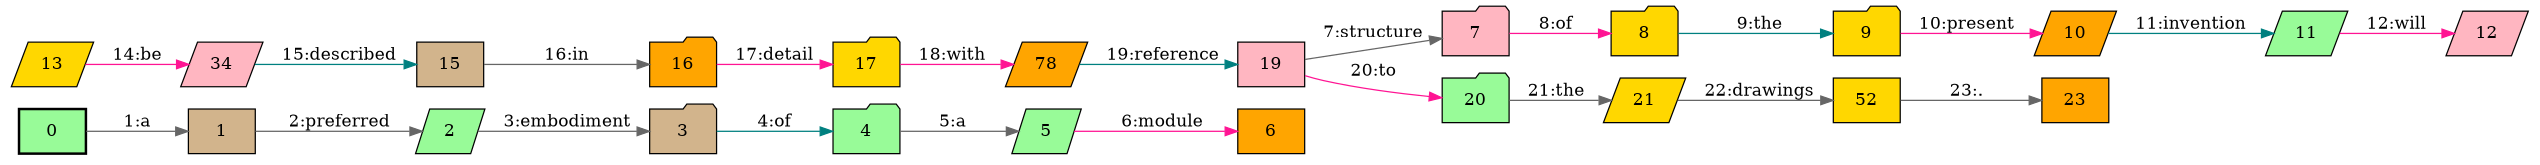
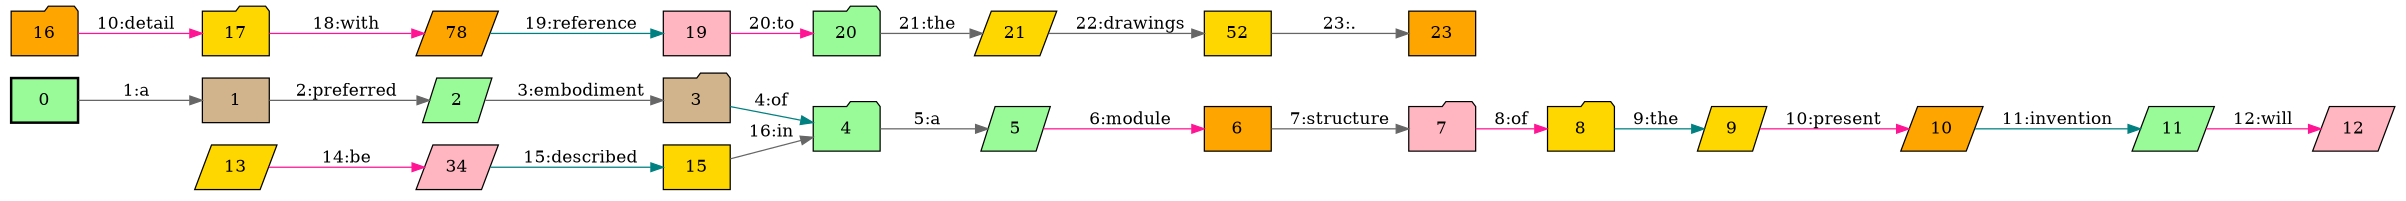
(1867, 33) -> (1732, 129)
(1367, 50) -> (1334, 129)
(775, 55) -> (136, 24)
(450, 64) -> (697, 167)
(560, 64) -> (766, 150)
